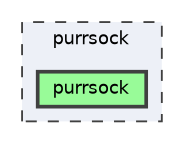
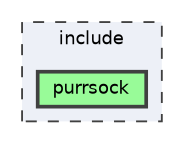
(92, 40) -> (92, 40)
